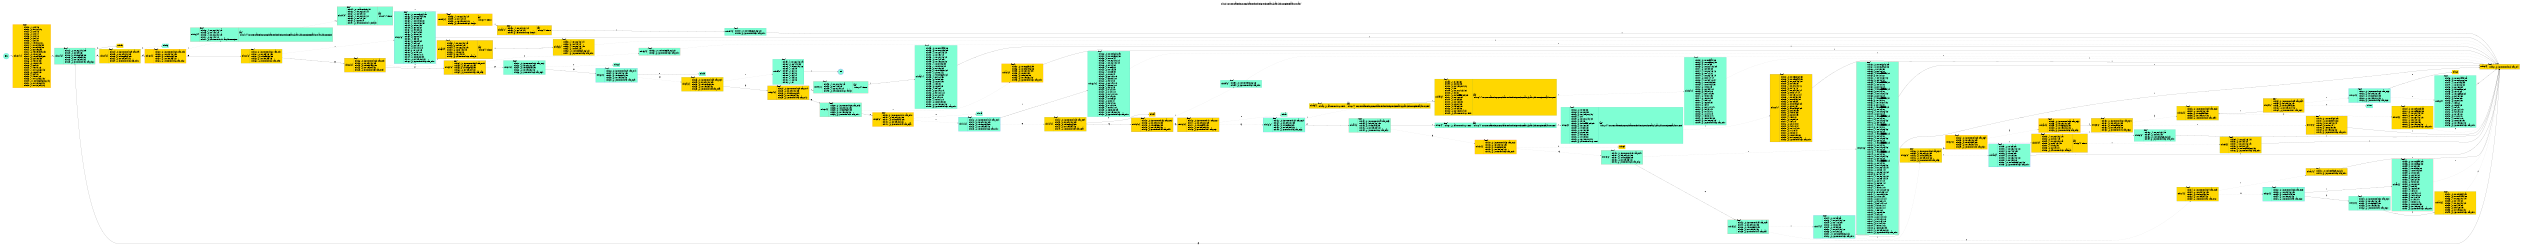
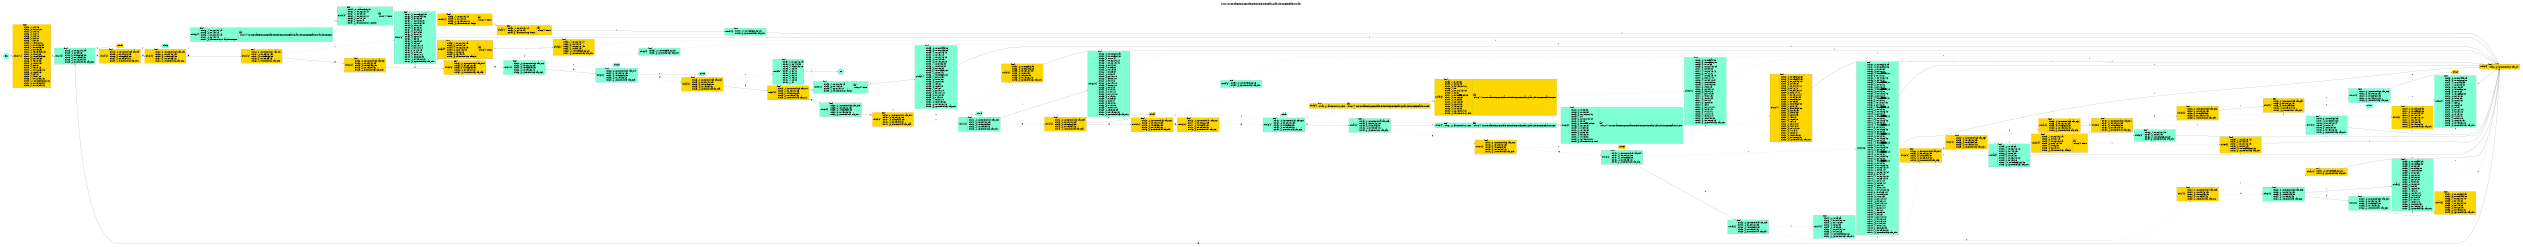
(2241, 113) -> (2240, 108)
(2327, 125) -> (2327, 125)
